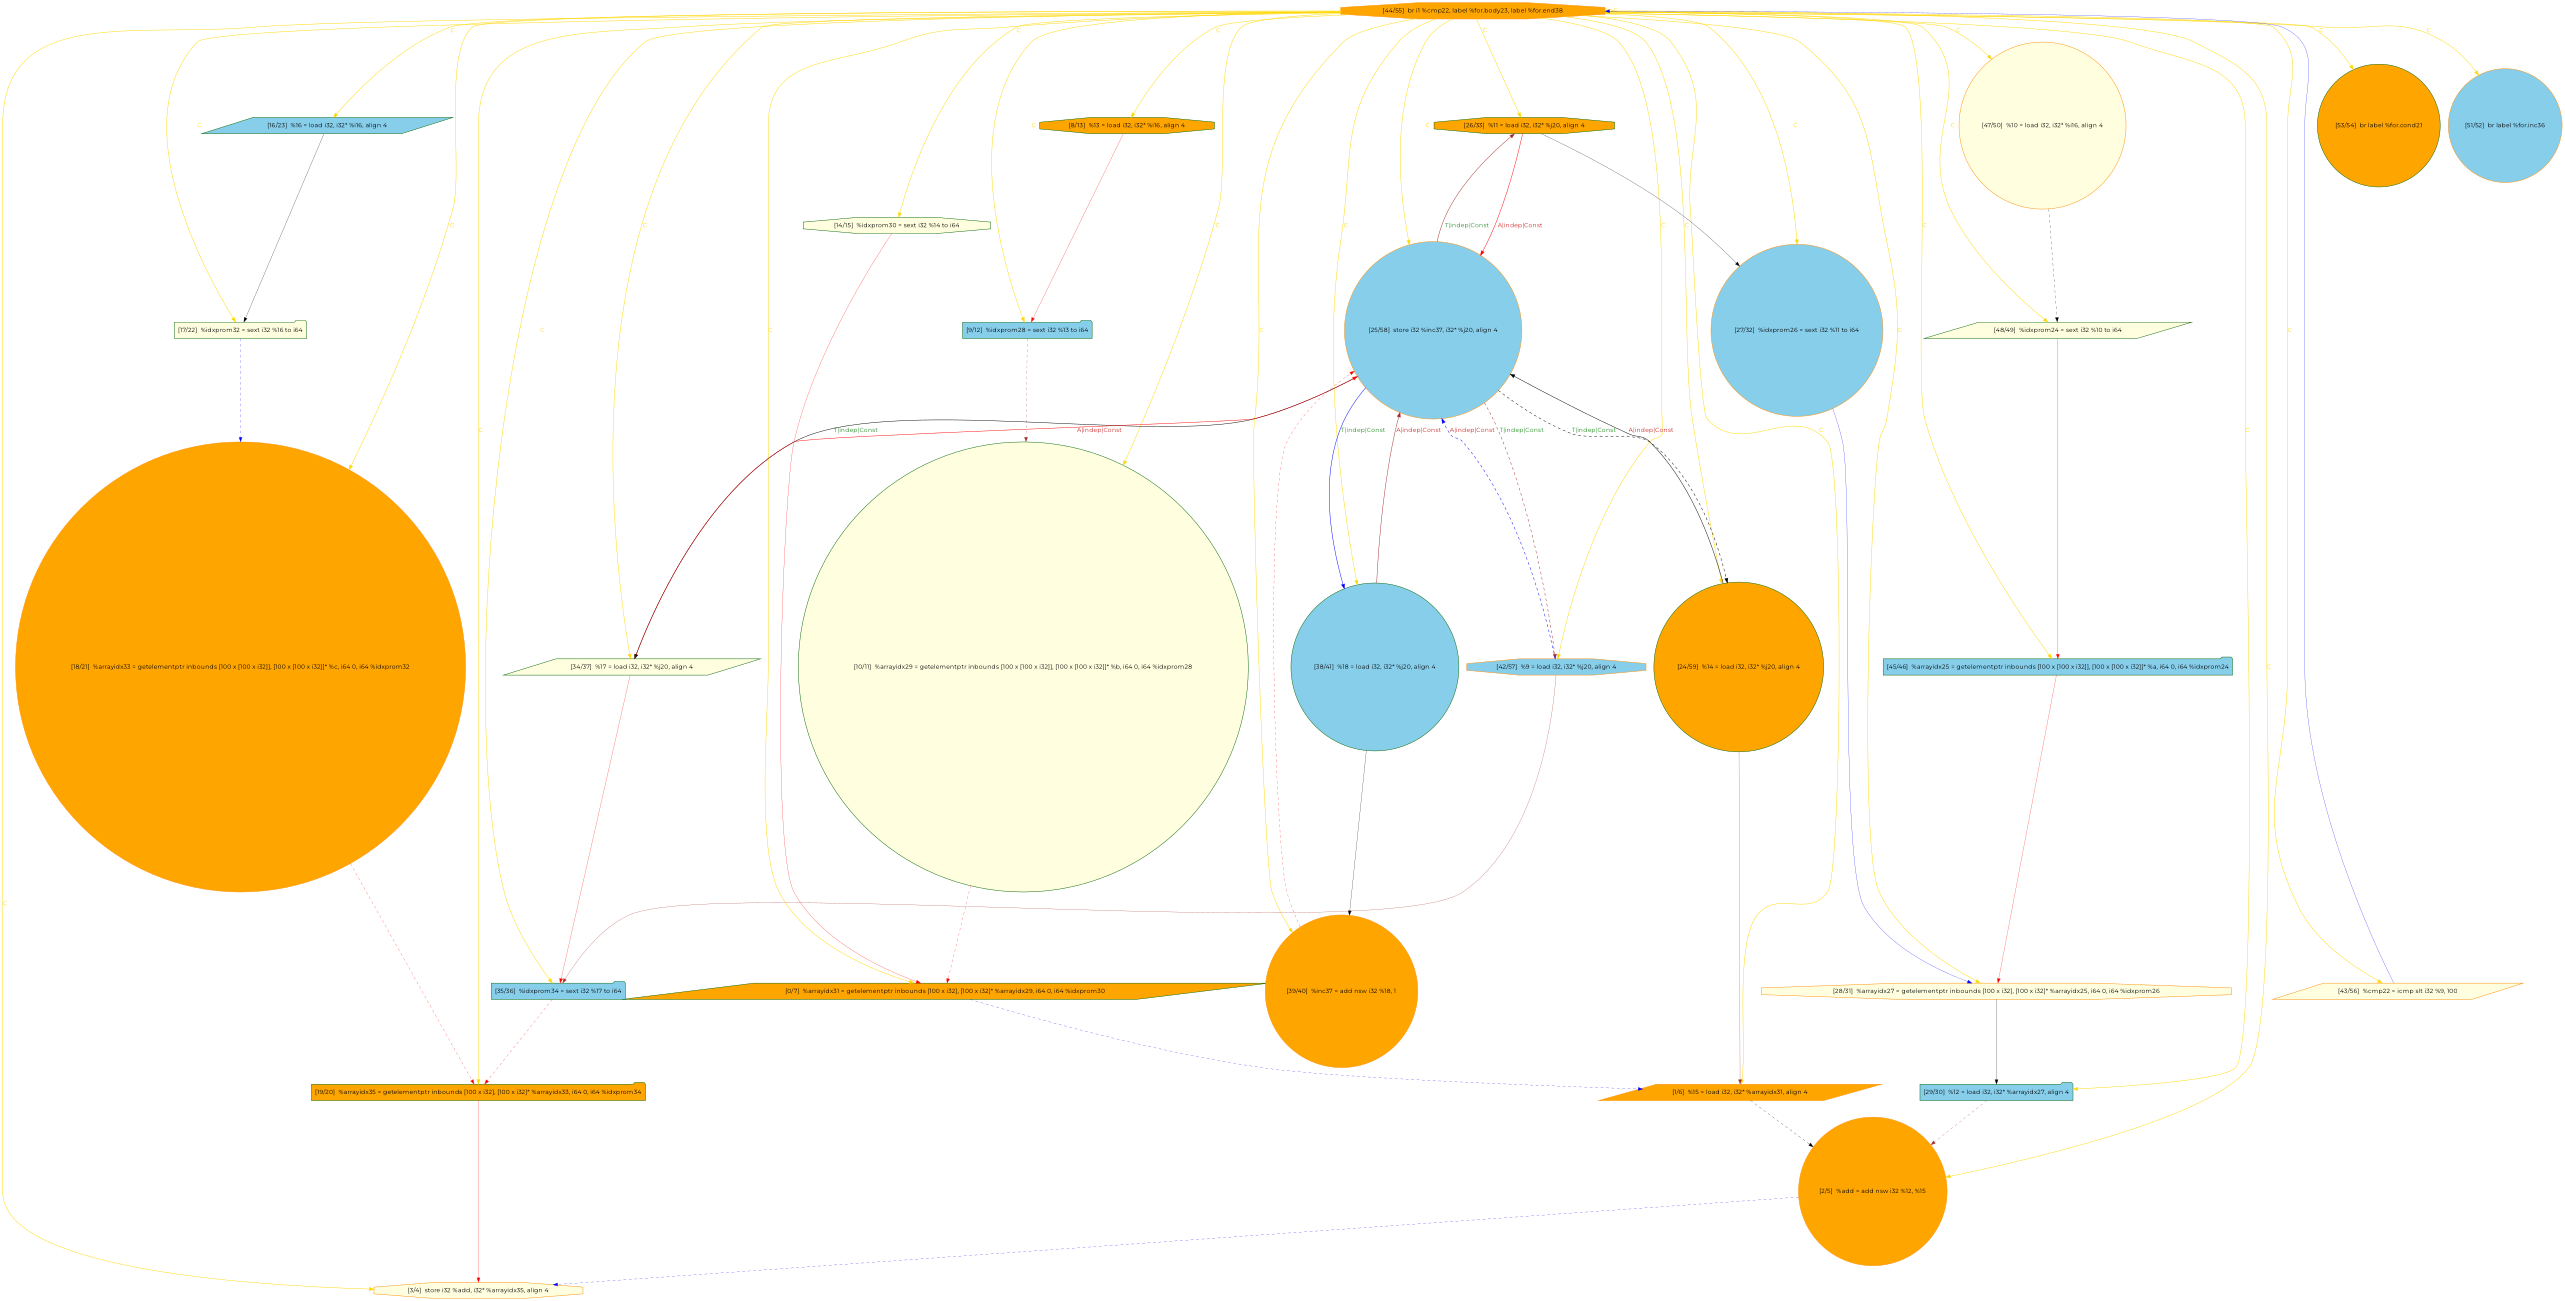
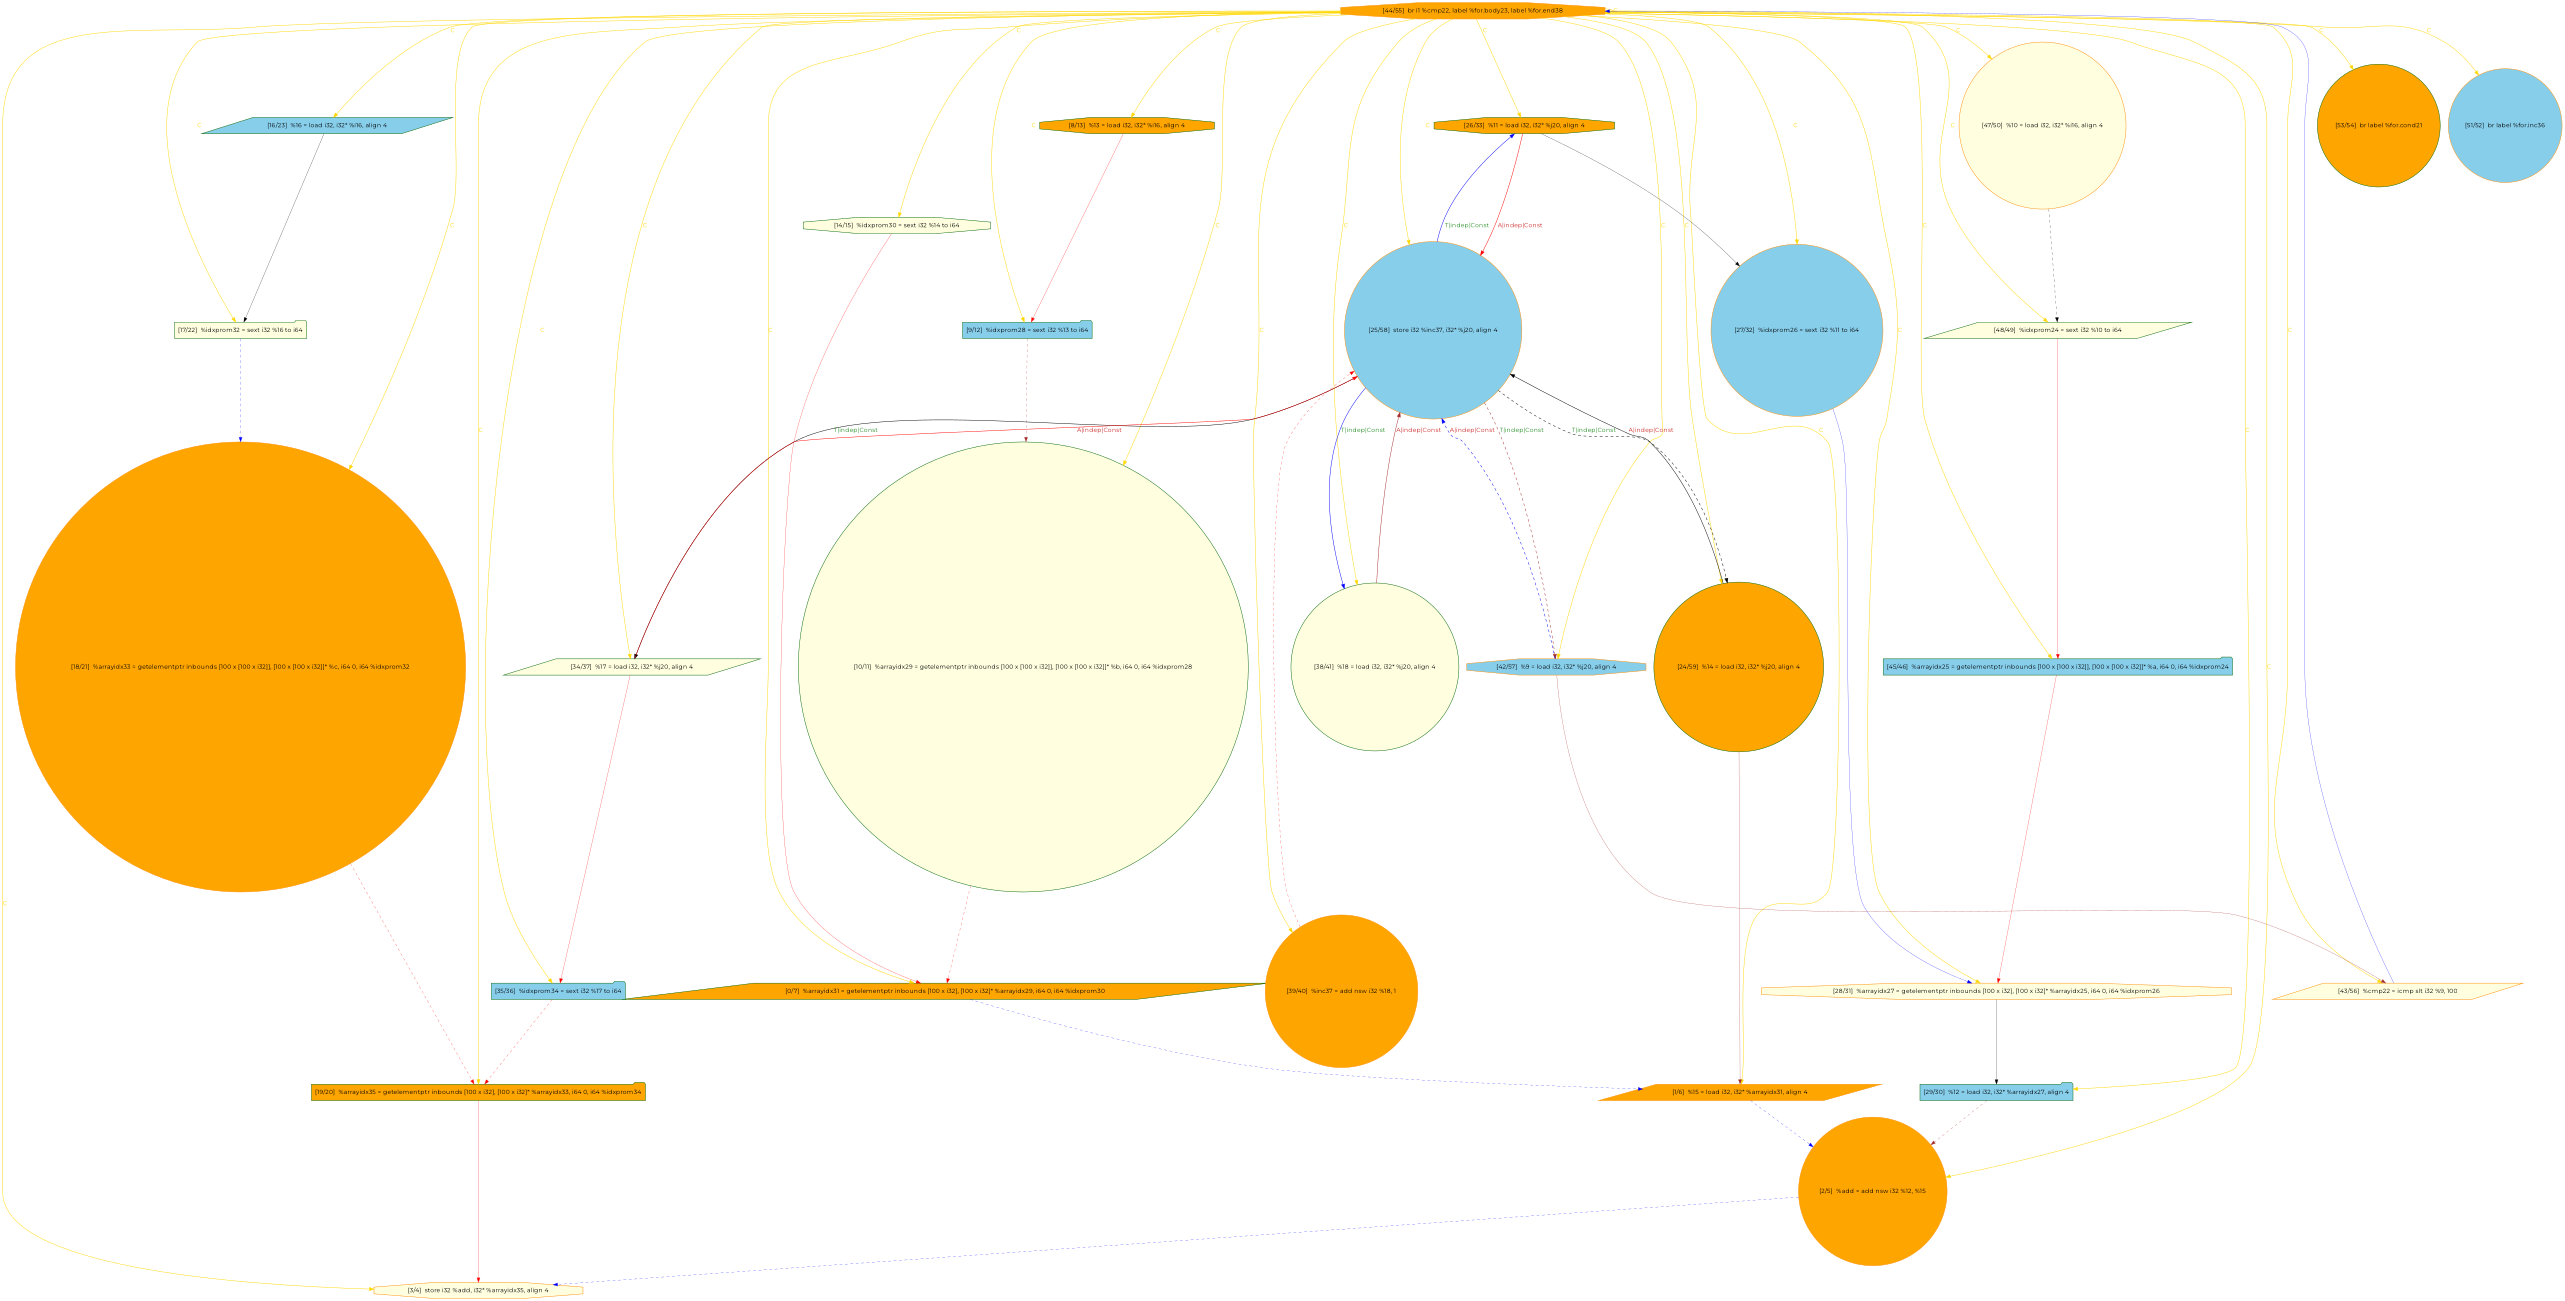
(1465, 184) -> (1465, 184)
(1375, 667) -> (1375, 667)
(1358, 831) -> none
(1122, 911) -> (1901, 912)
(1780, 1122) -> (1780, 1122)
